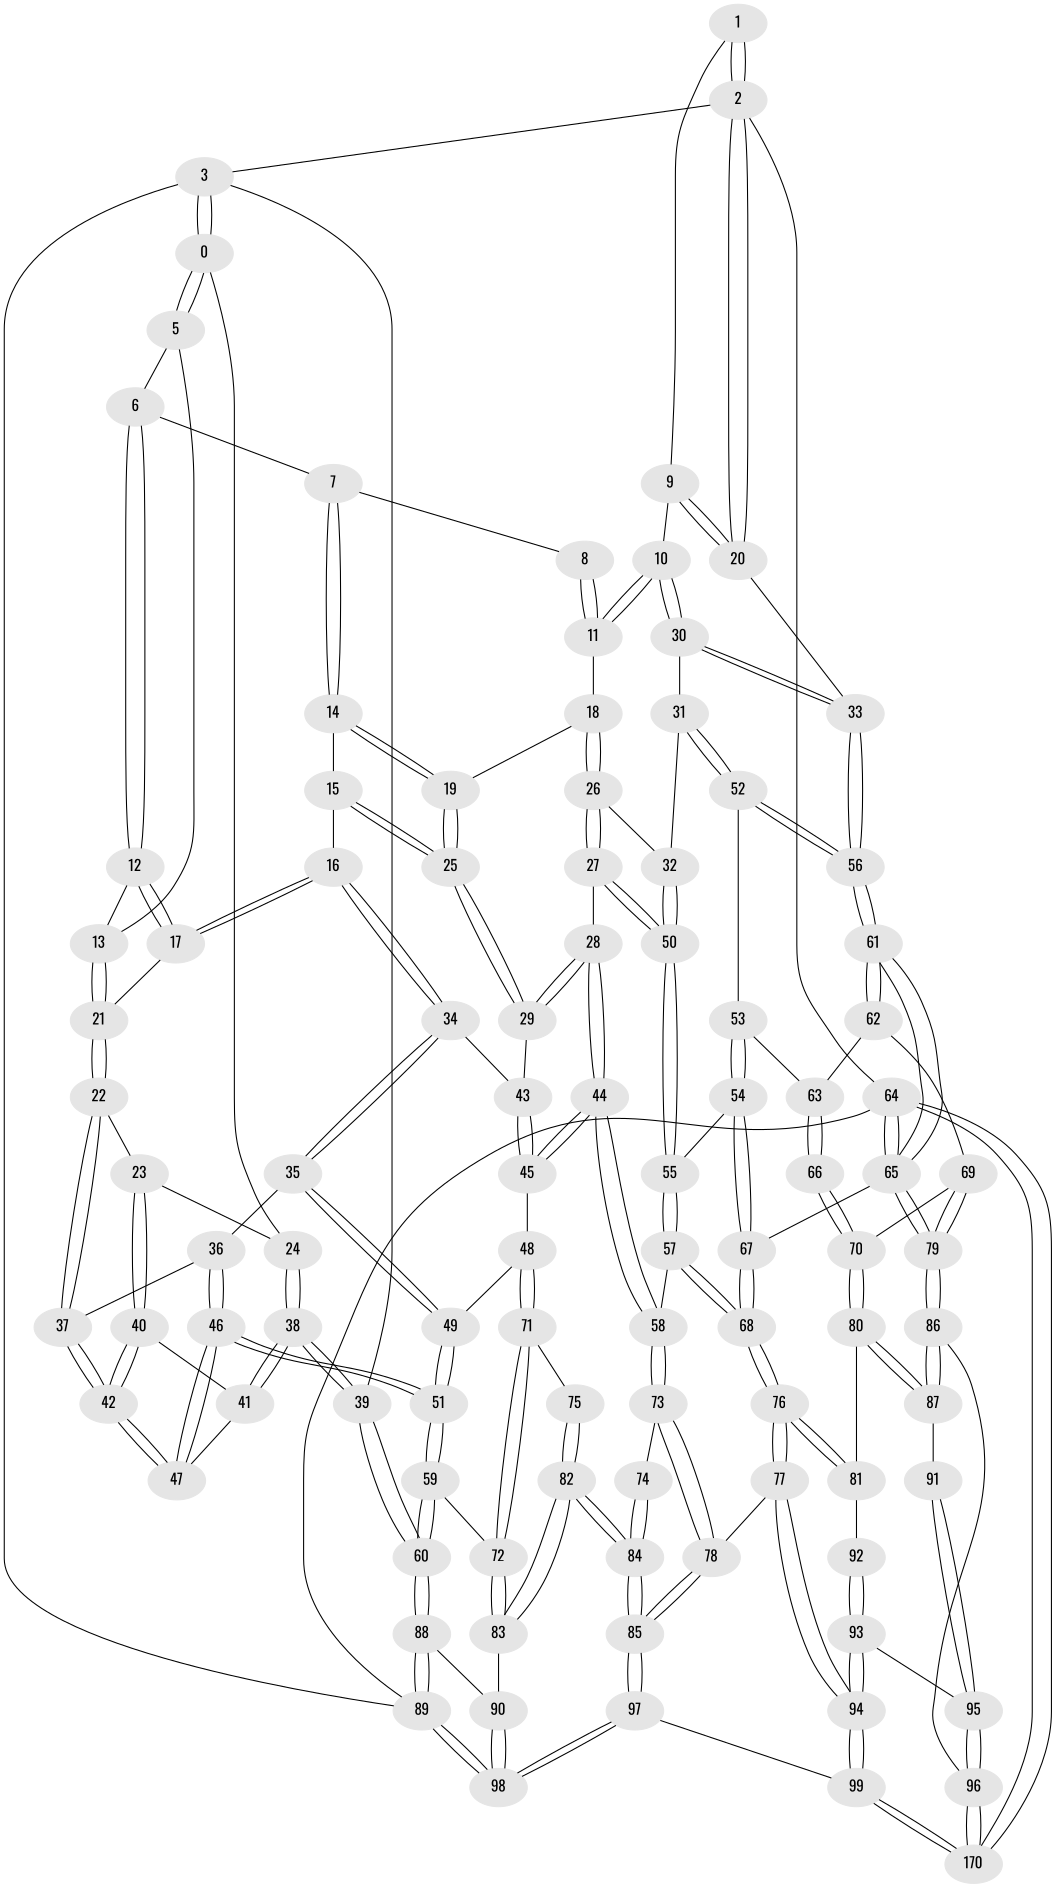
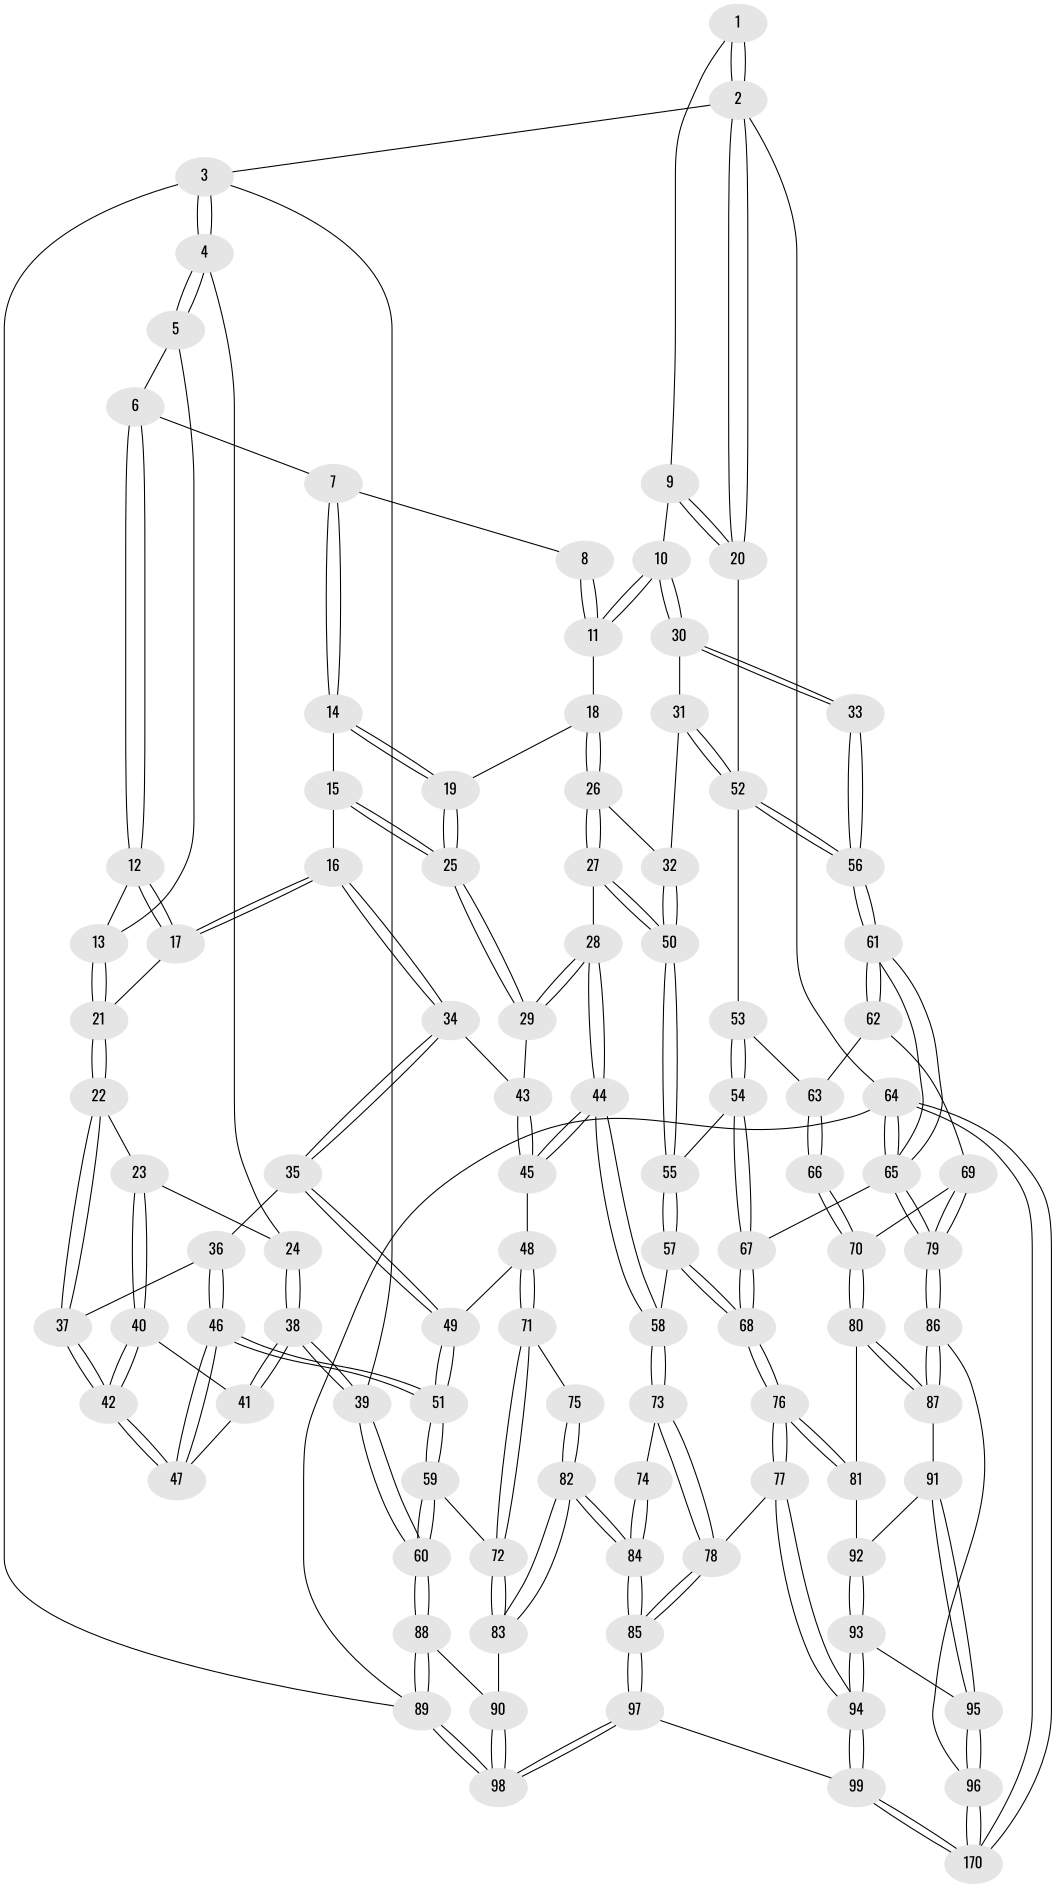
(205, 254) -> (205, 254)
(790, 628) -> (738, 675)
none -> (895, 1519)
